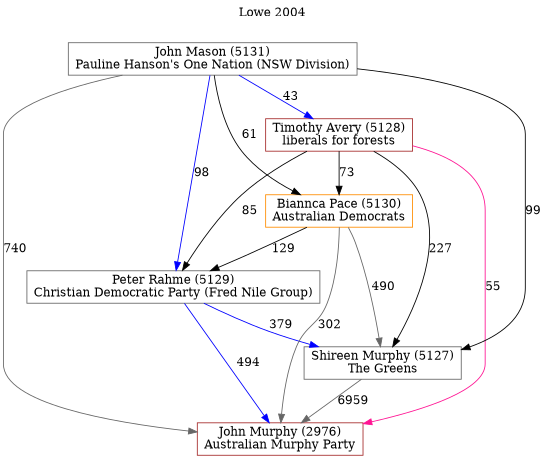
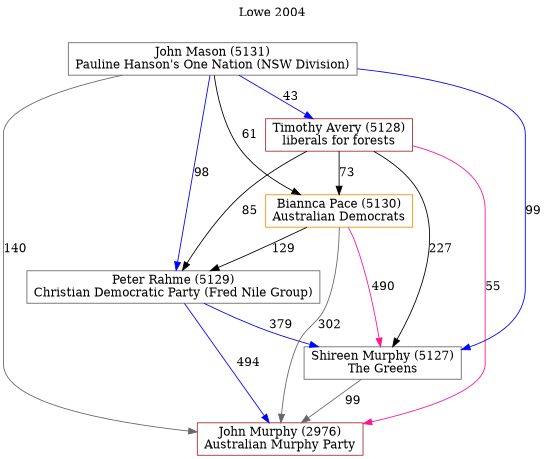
(525, 159) -> (525, 159)
(15, 249) -> (15, 249)
(367, 282) -> (367, 282)
(353, 401) -> (353, 401)
